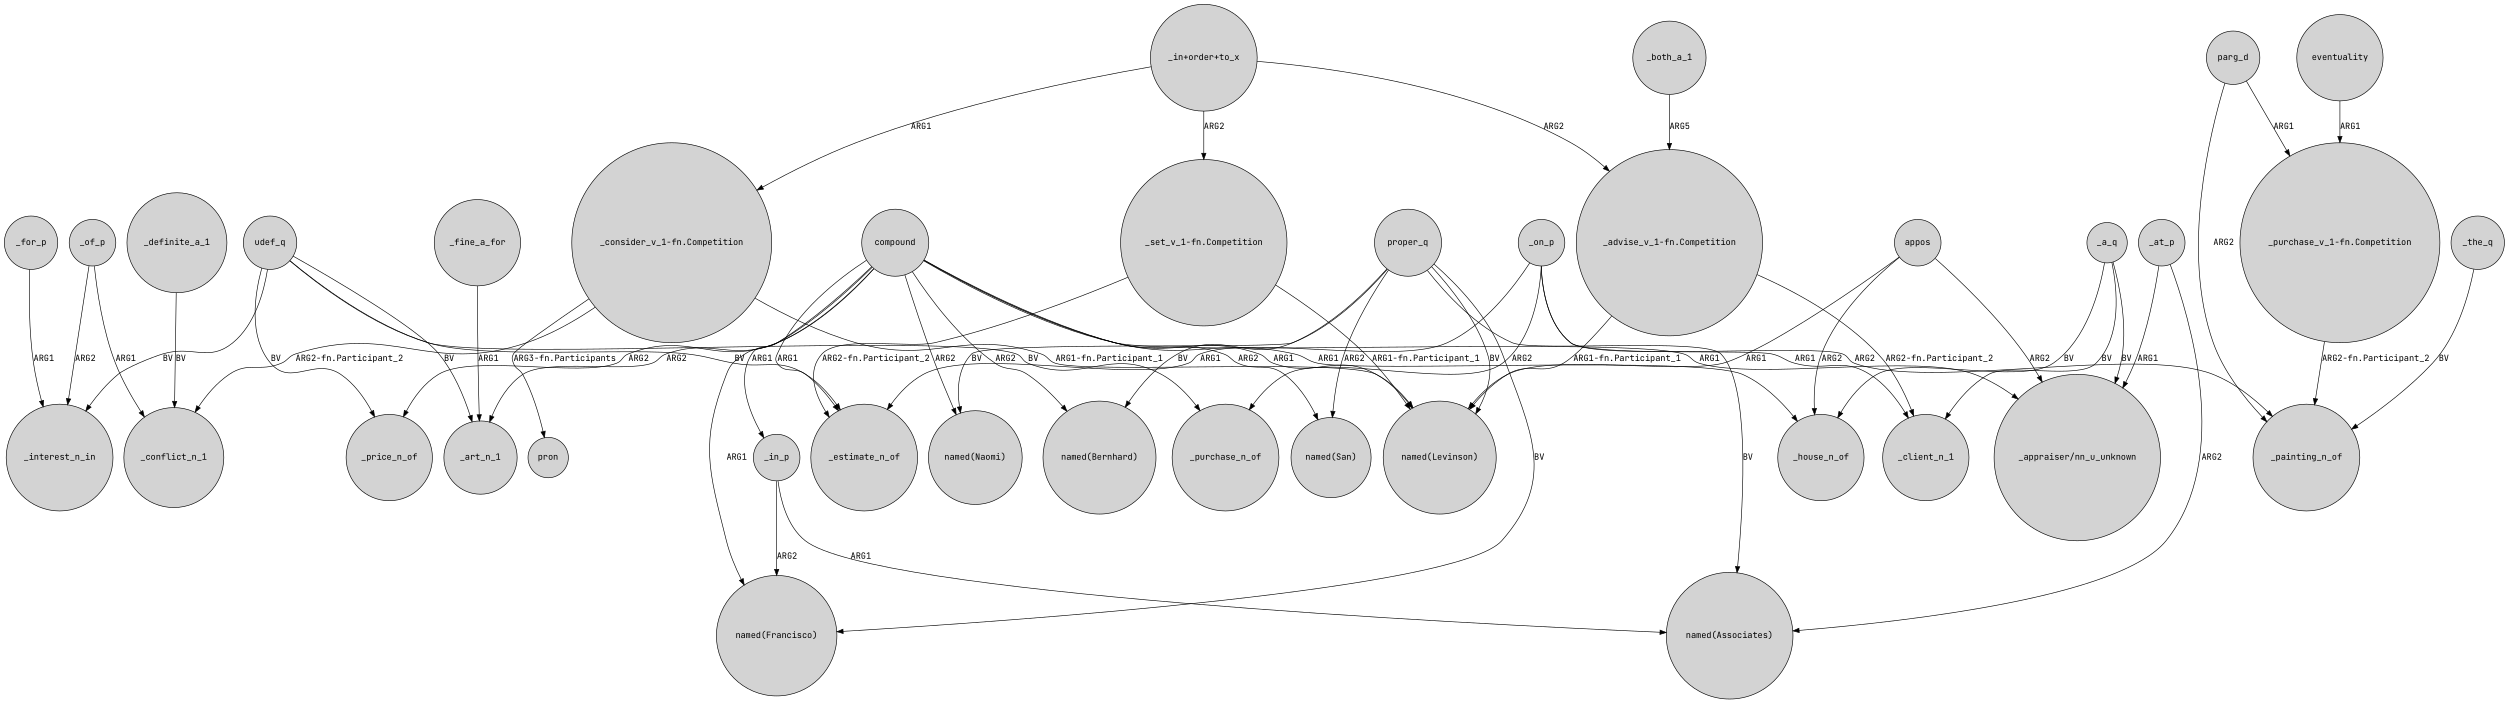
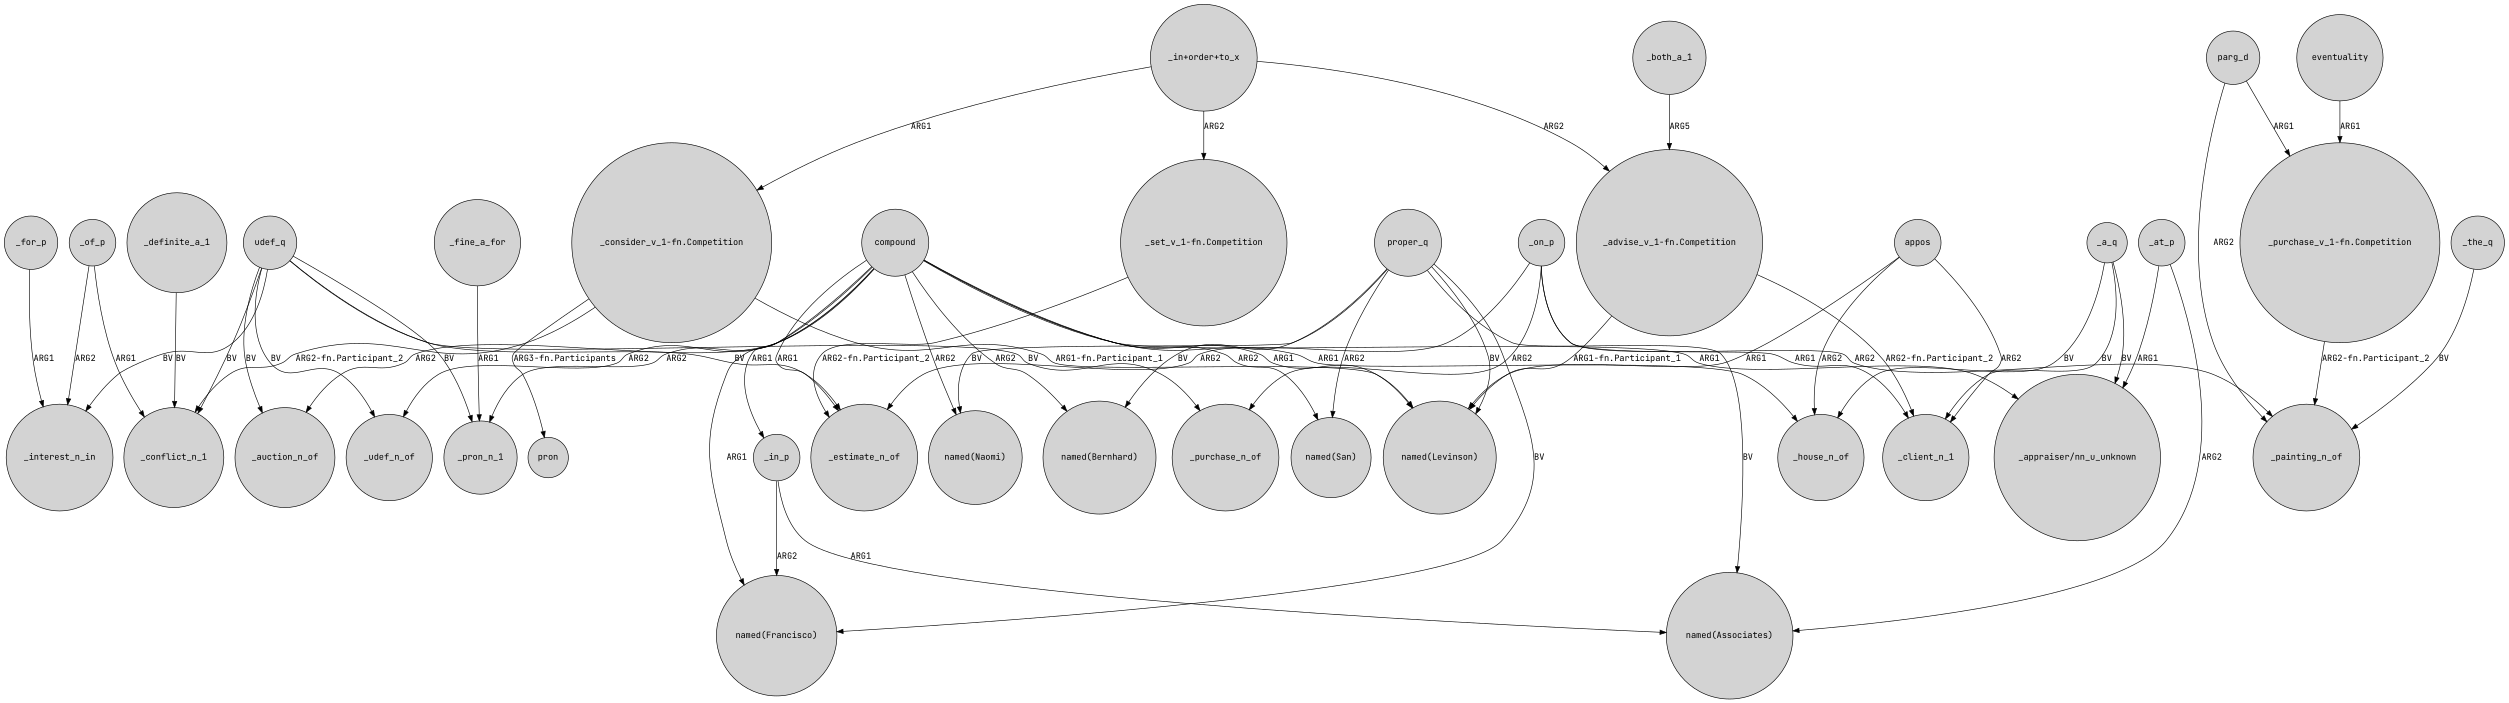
(1992, 314) -> (1994, 338)
none -> (237, 332)
(1344, 335) -> none
(1211, 359) -> (1211, 359)
none -> (285, 458)
(389, 458) -> (389, 458)
(481, 458) -> (481, 458)
